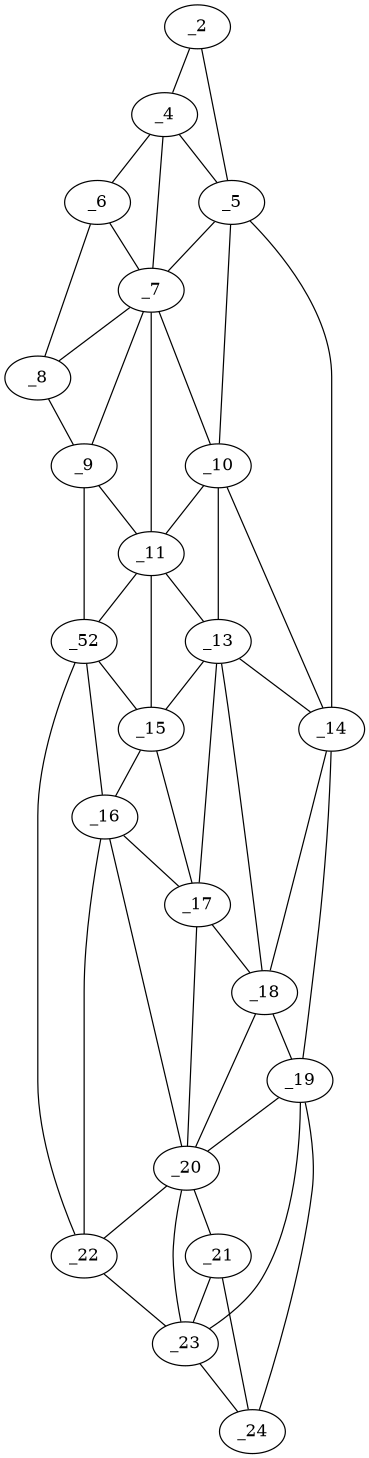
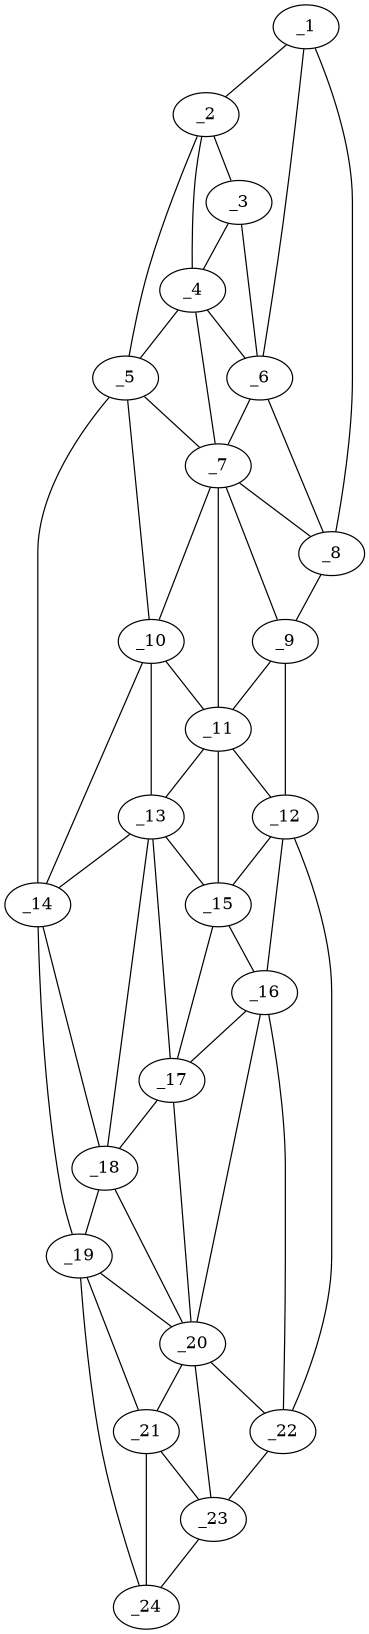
none -> (306, 27)
none -> (239, 202)
(84, 641) -> (285, 817)
(283, 1229) -> (113, 1344)
